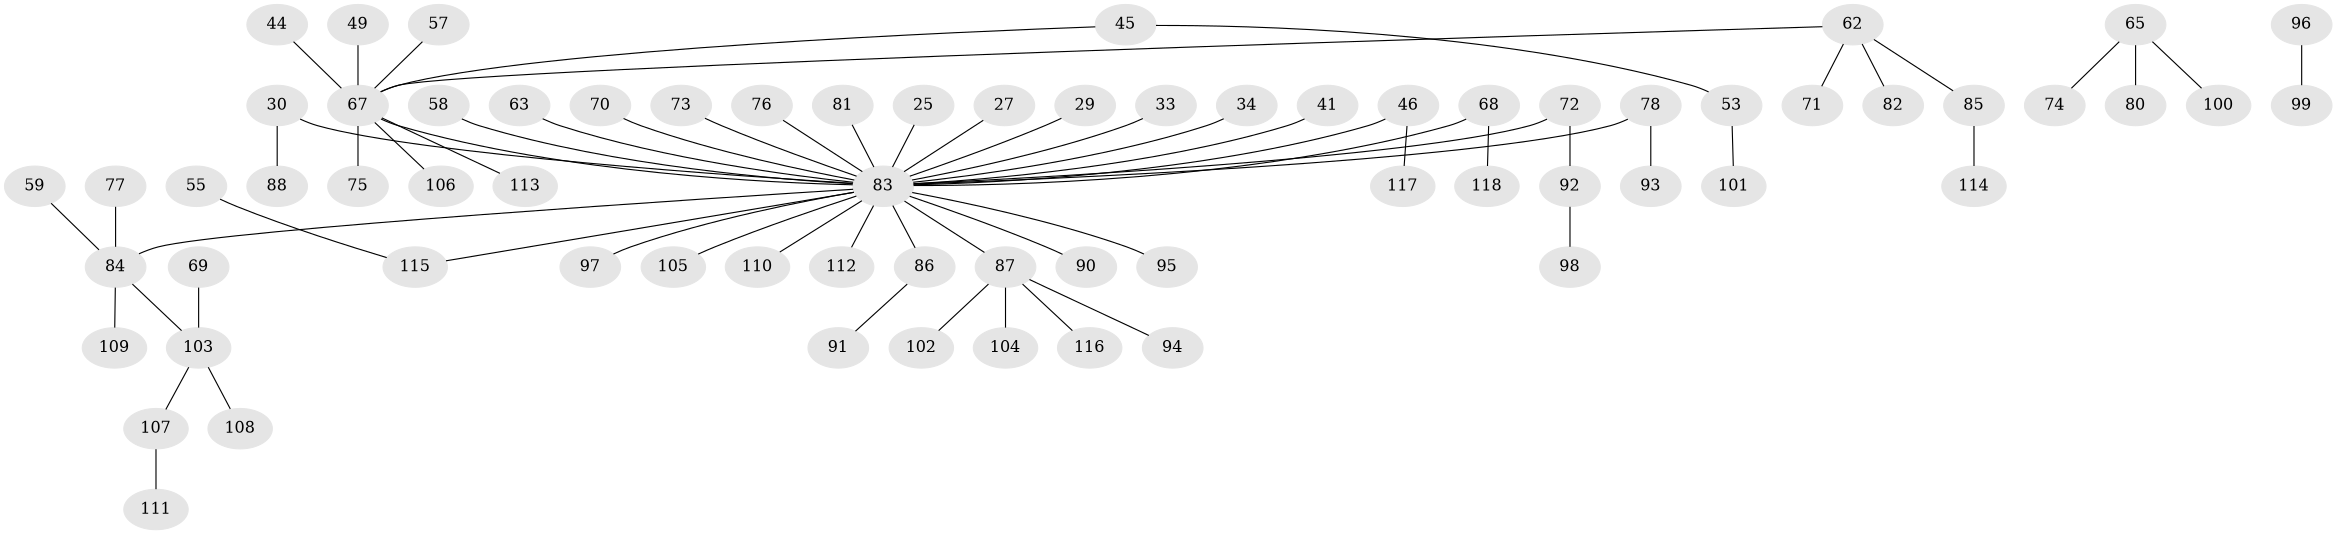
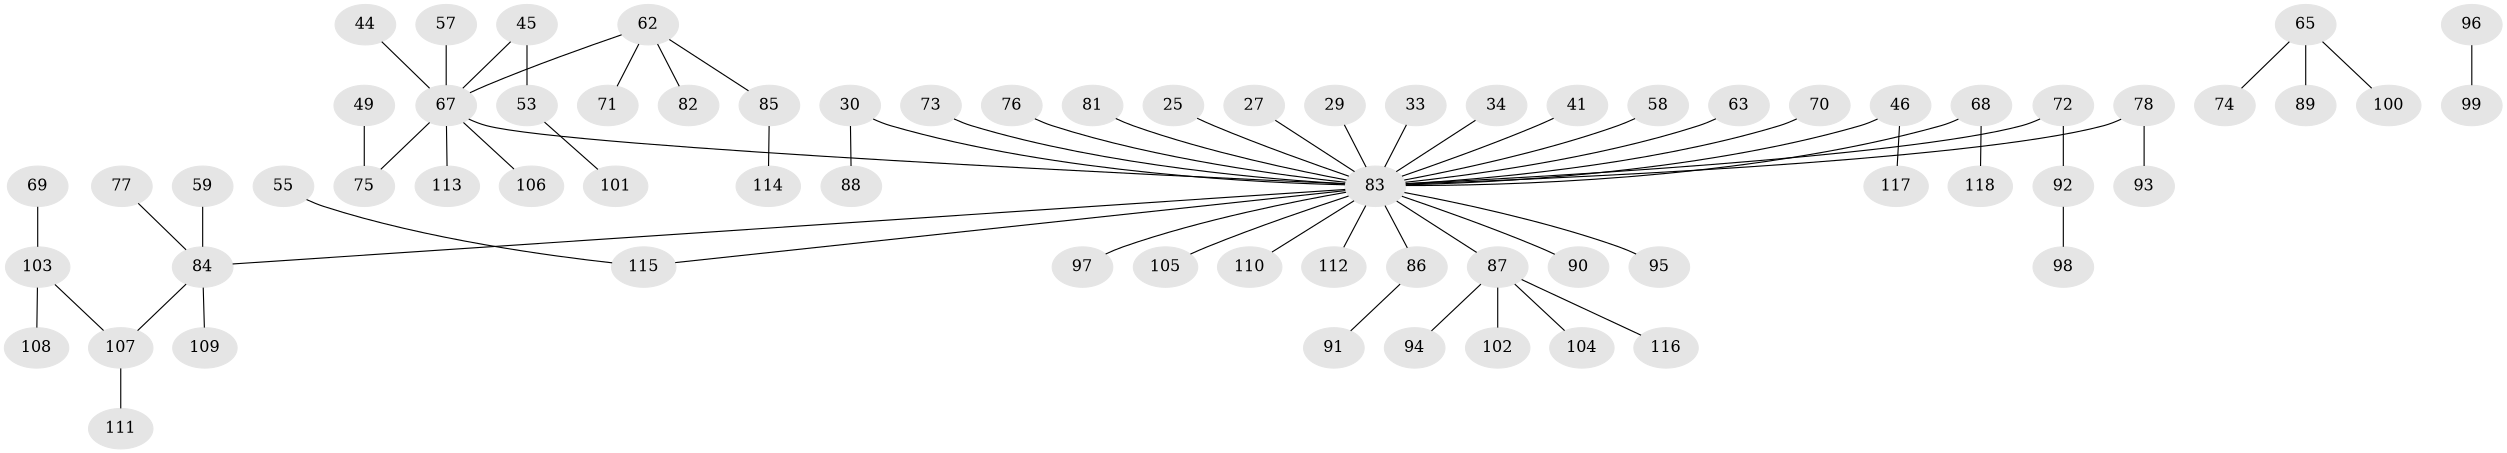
(358, 65) -> (364, 146)
(2136, 105) -> (2306, 105)
(157, 307) -> (162, 307)
